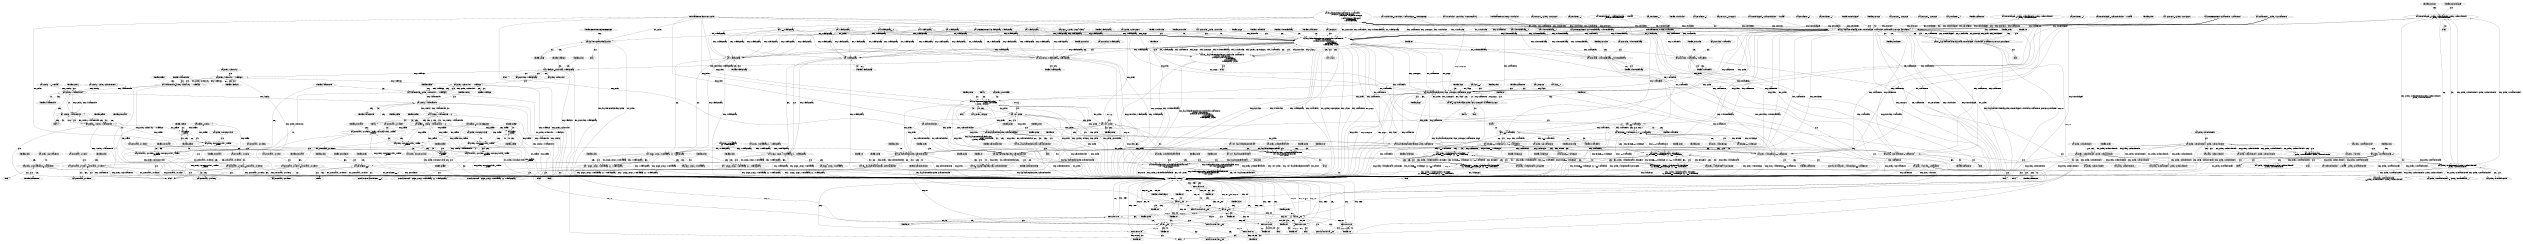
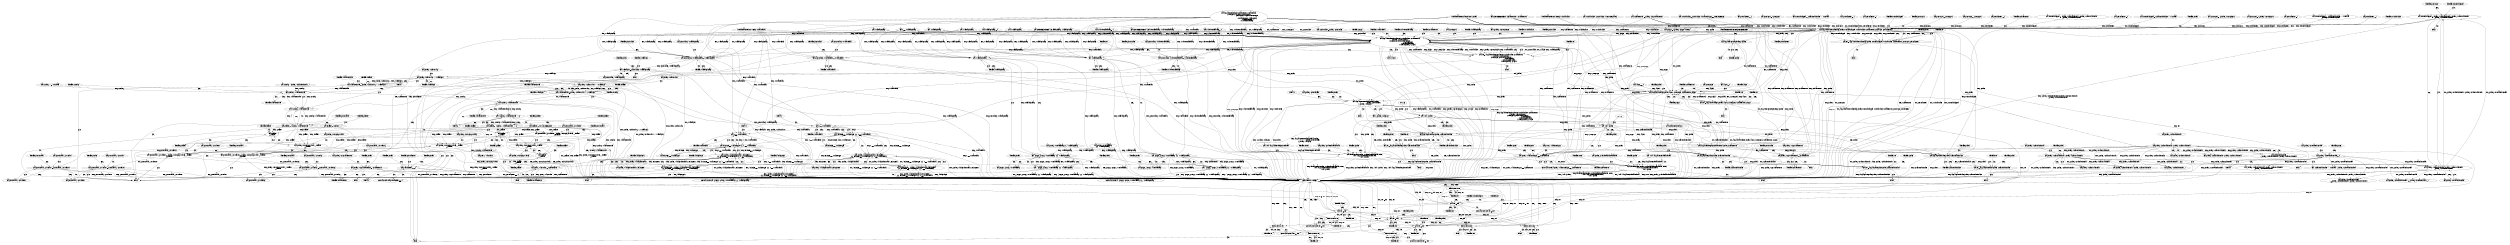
(58, 118) -> none
